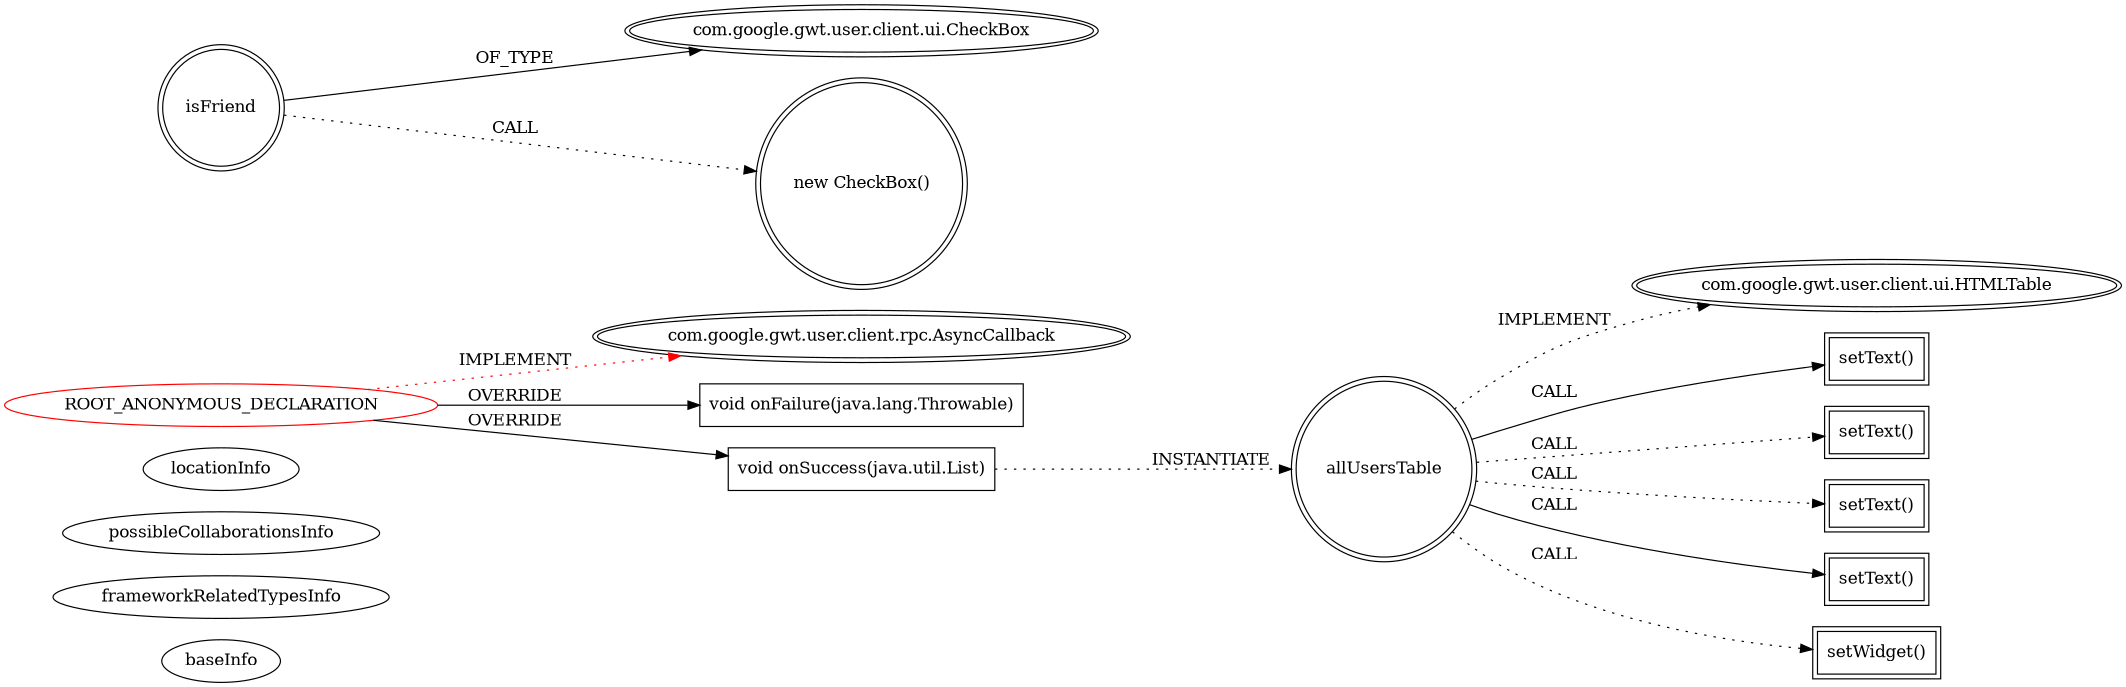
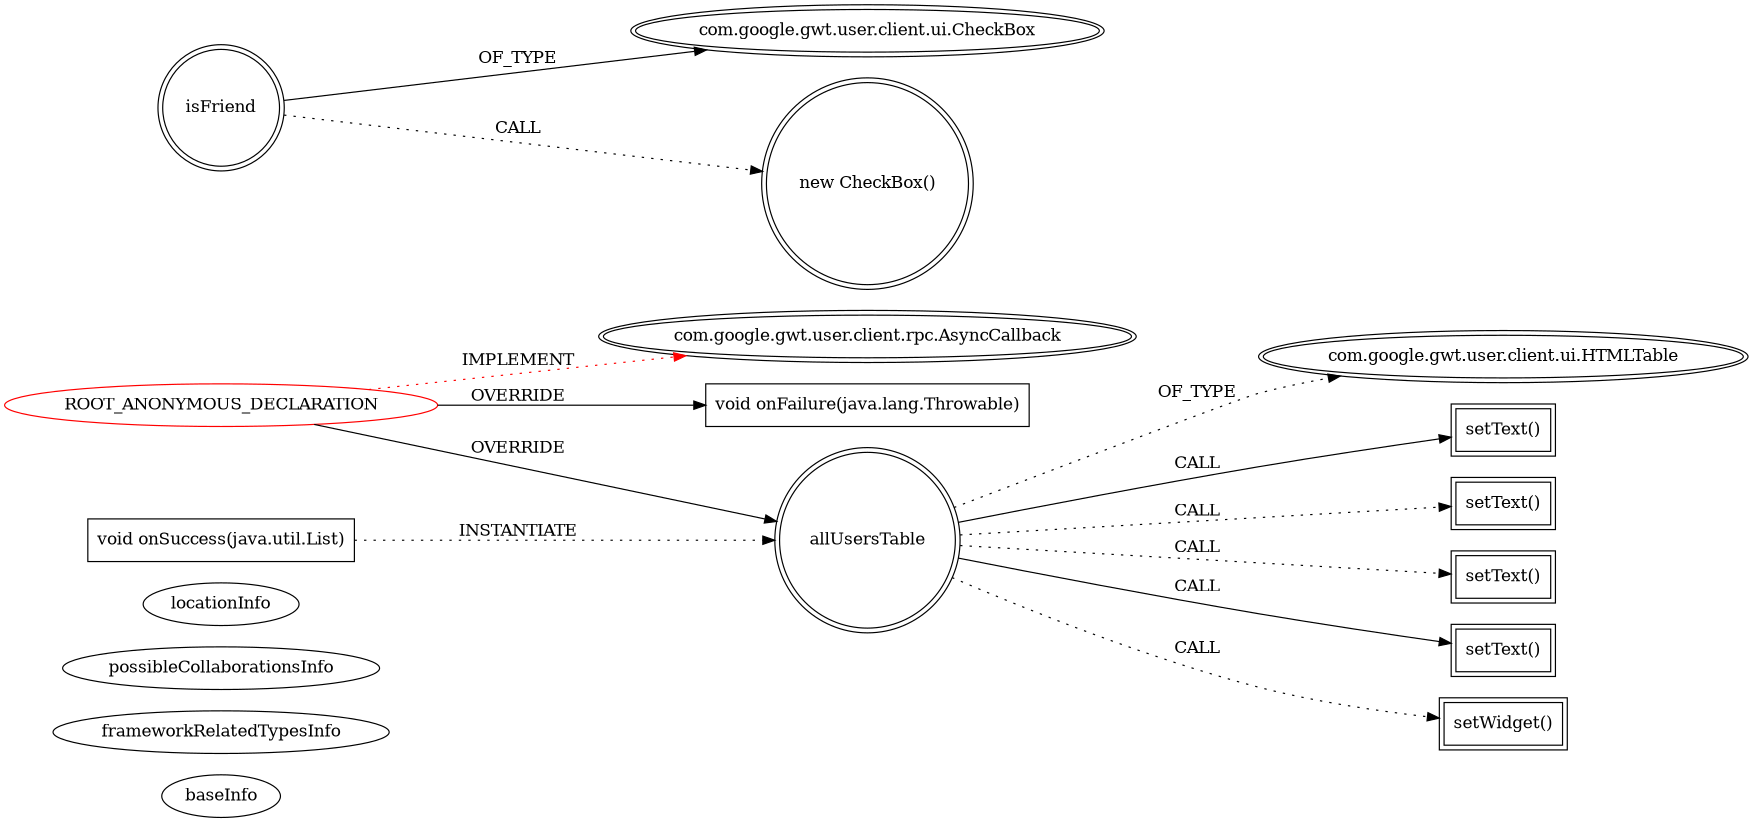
(1554, 320) -> (1197, 393)
(545, 438) -> (540, 472)
